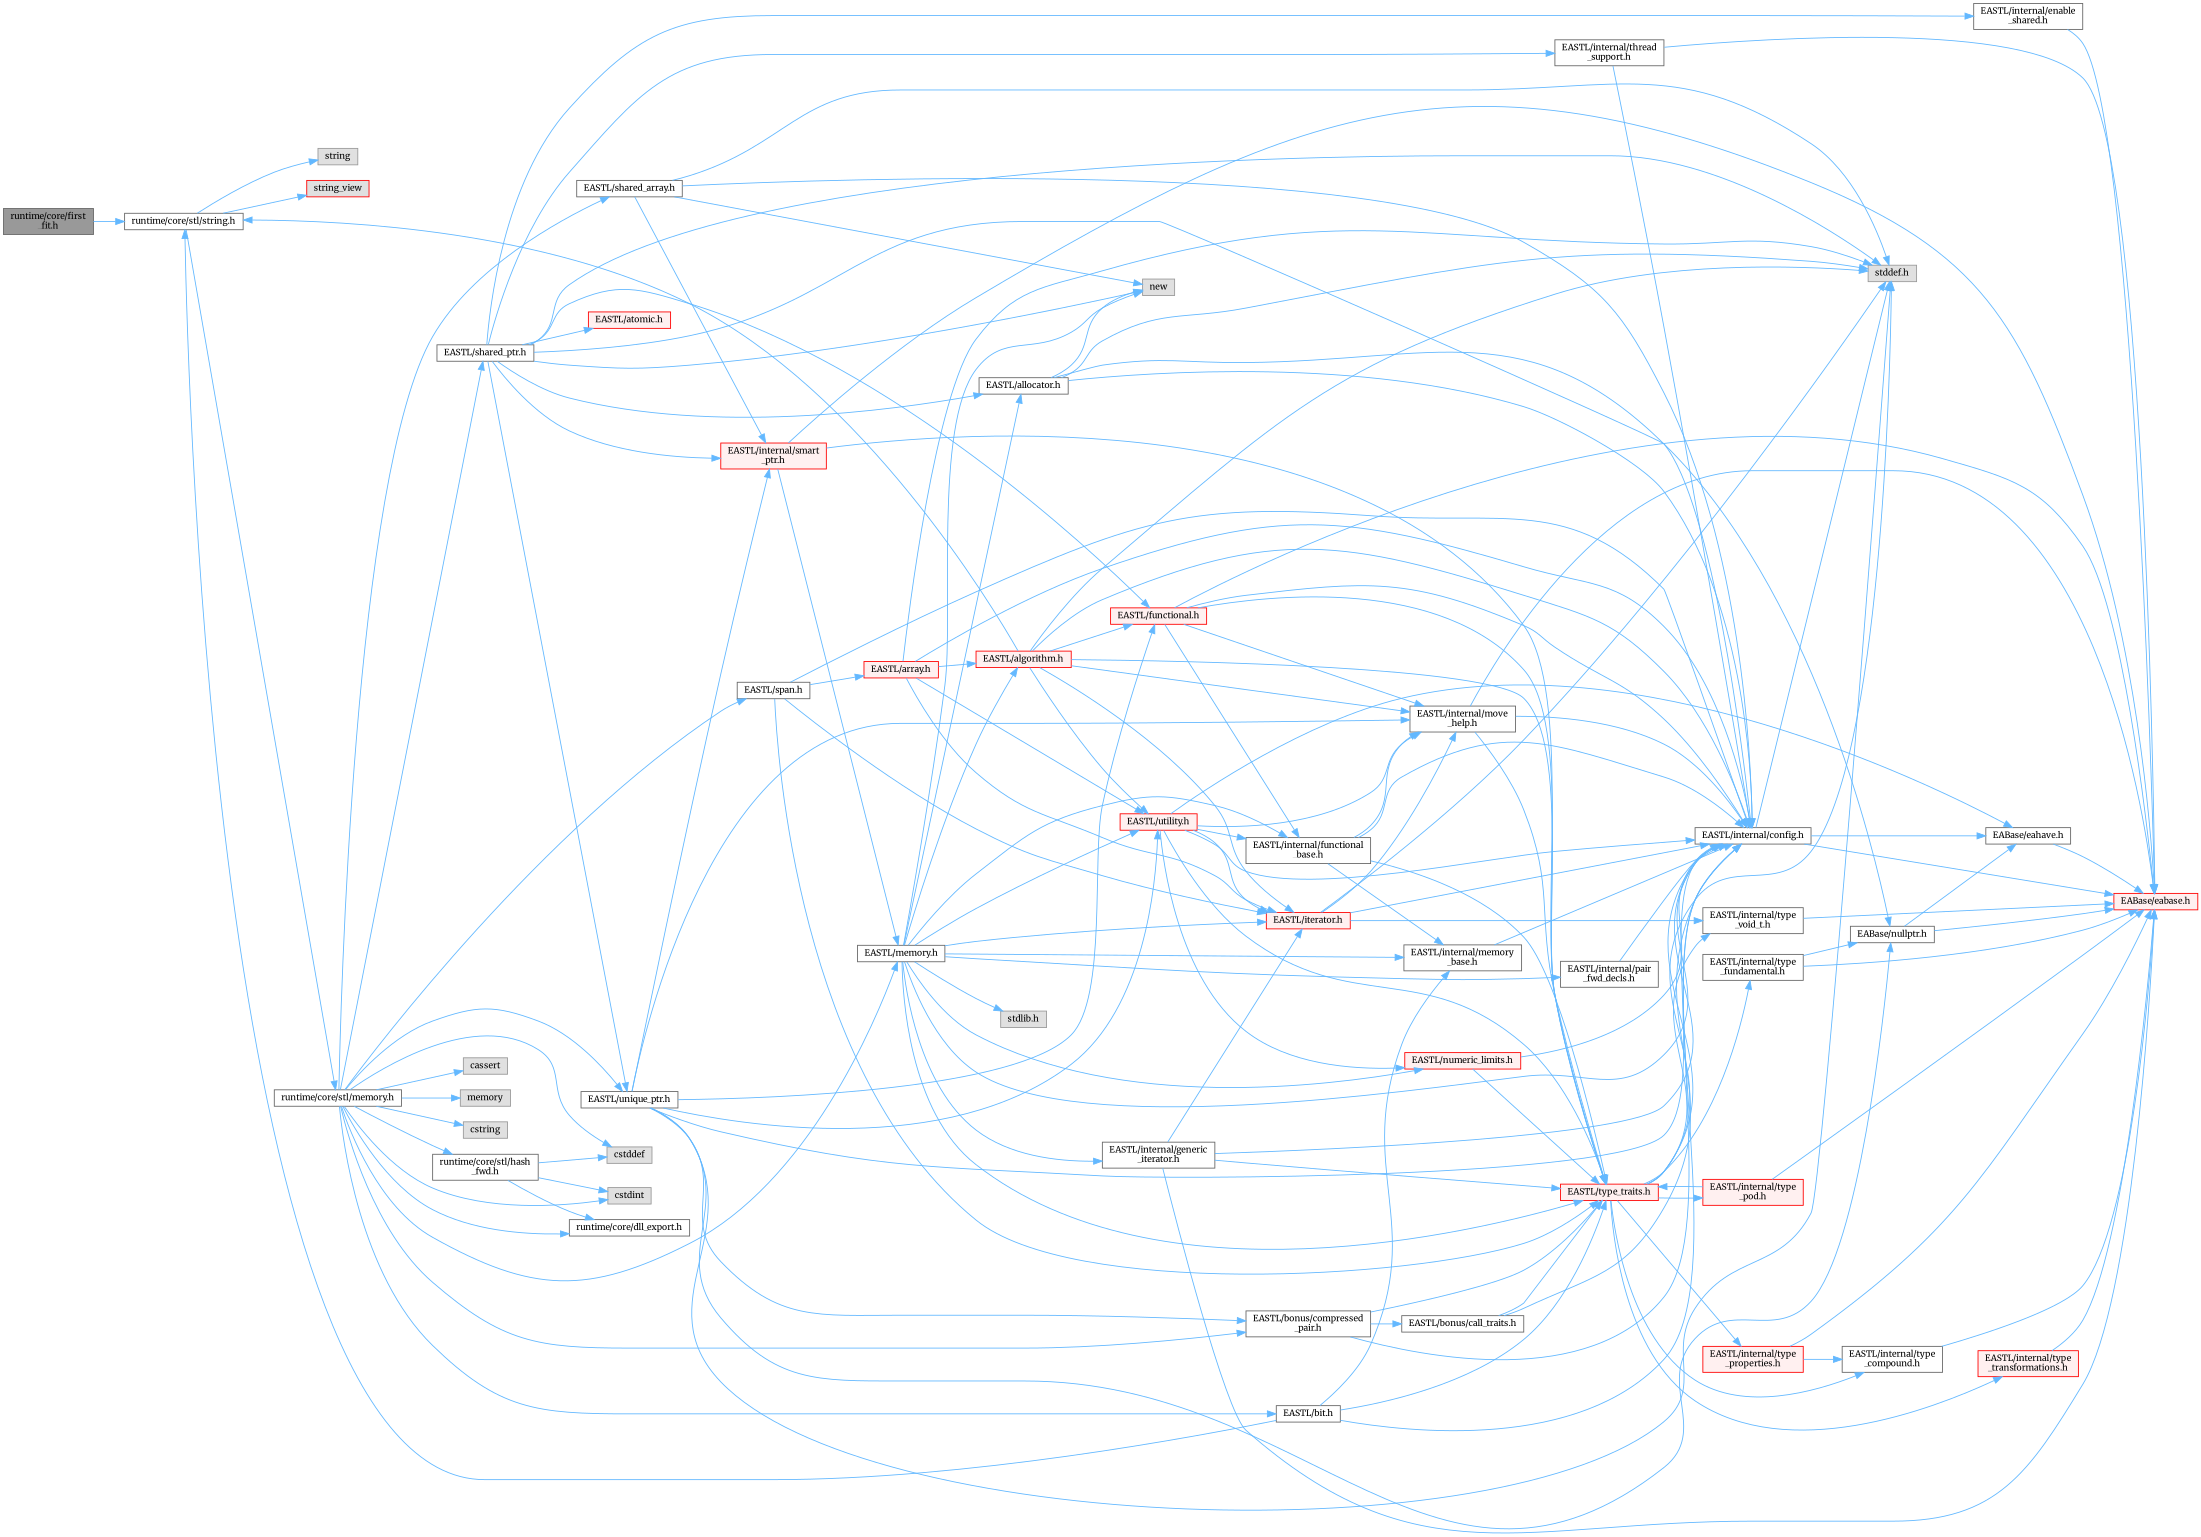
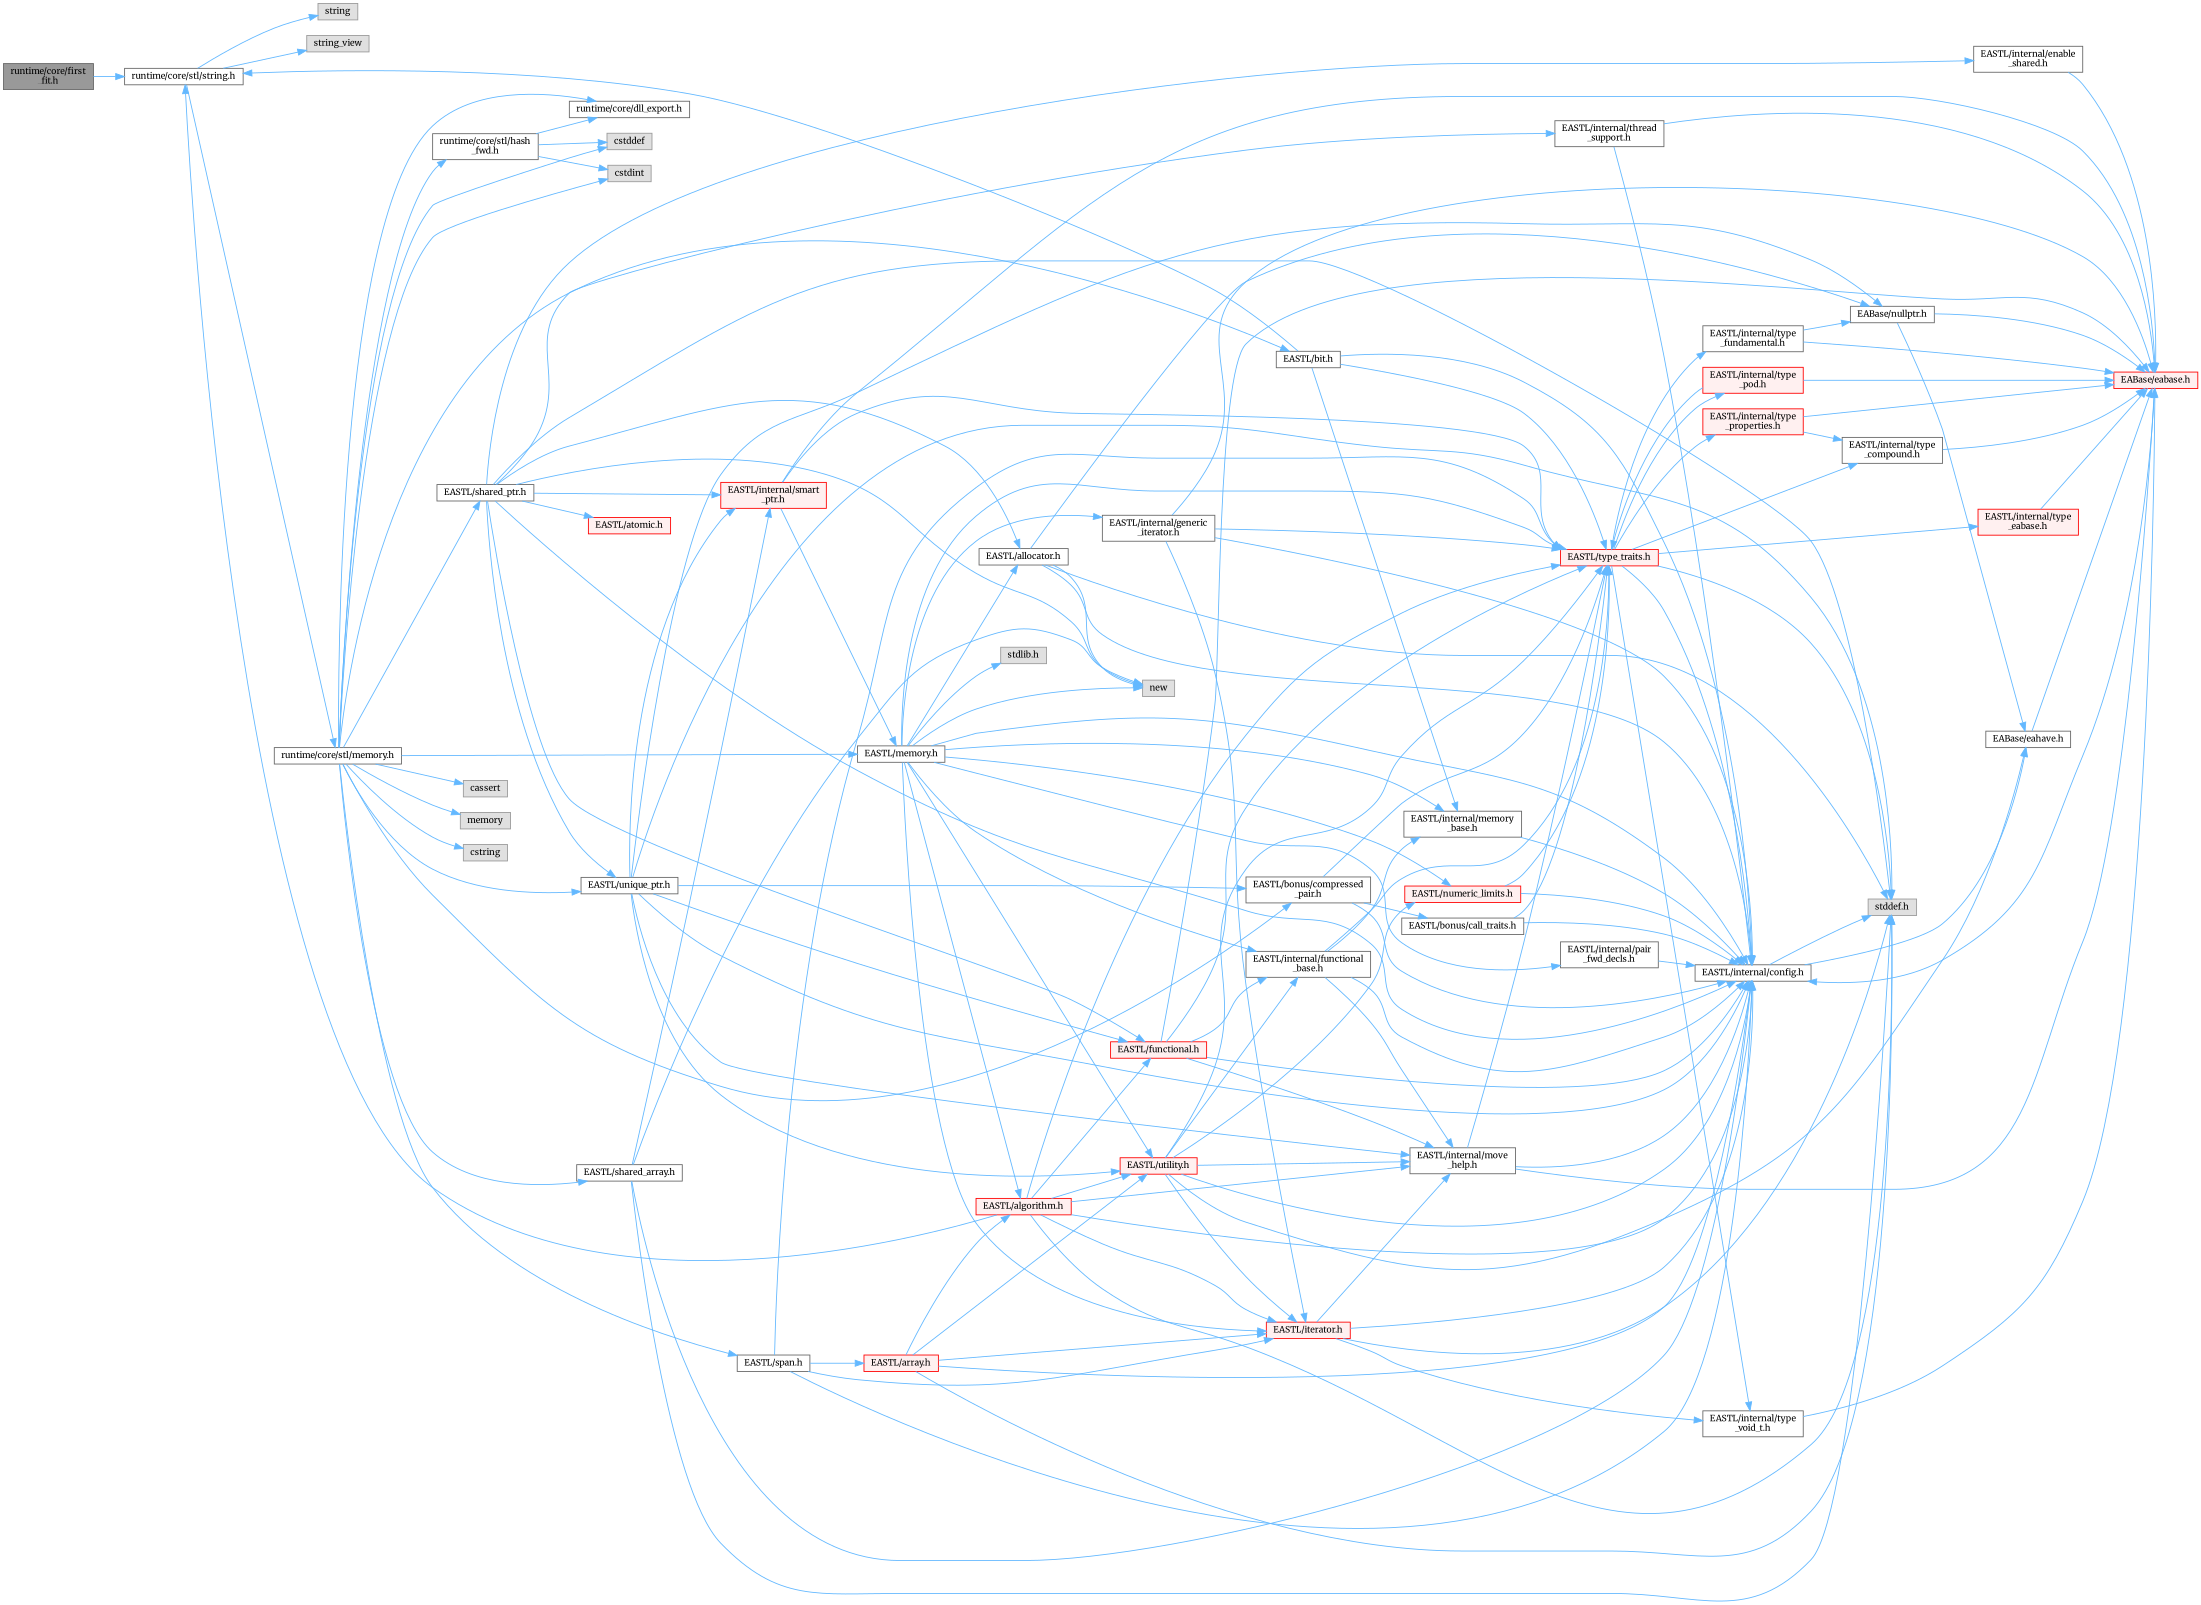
(338, 189) -> (338, 44)
(1955, 869) -> (2081, 760)
(2028, 1364) -> (2028, 522)
